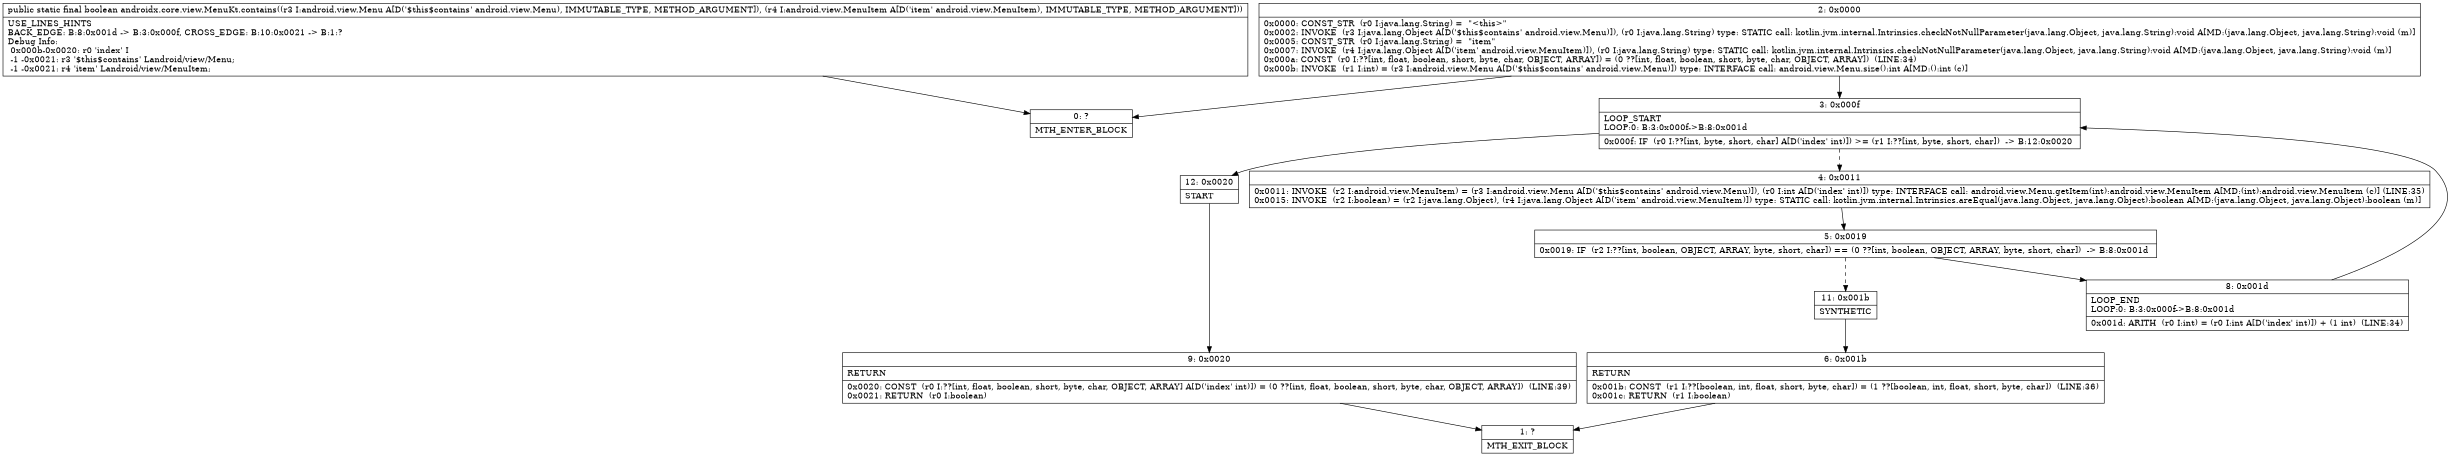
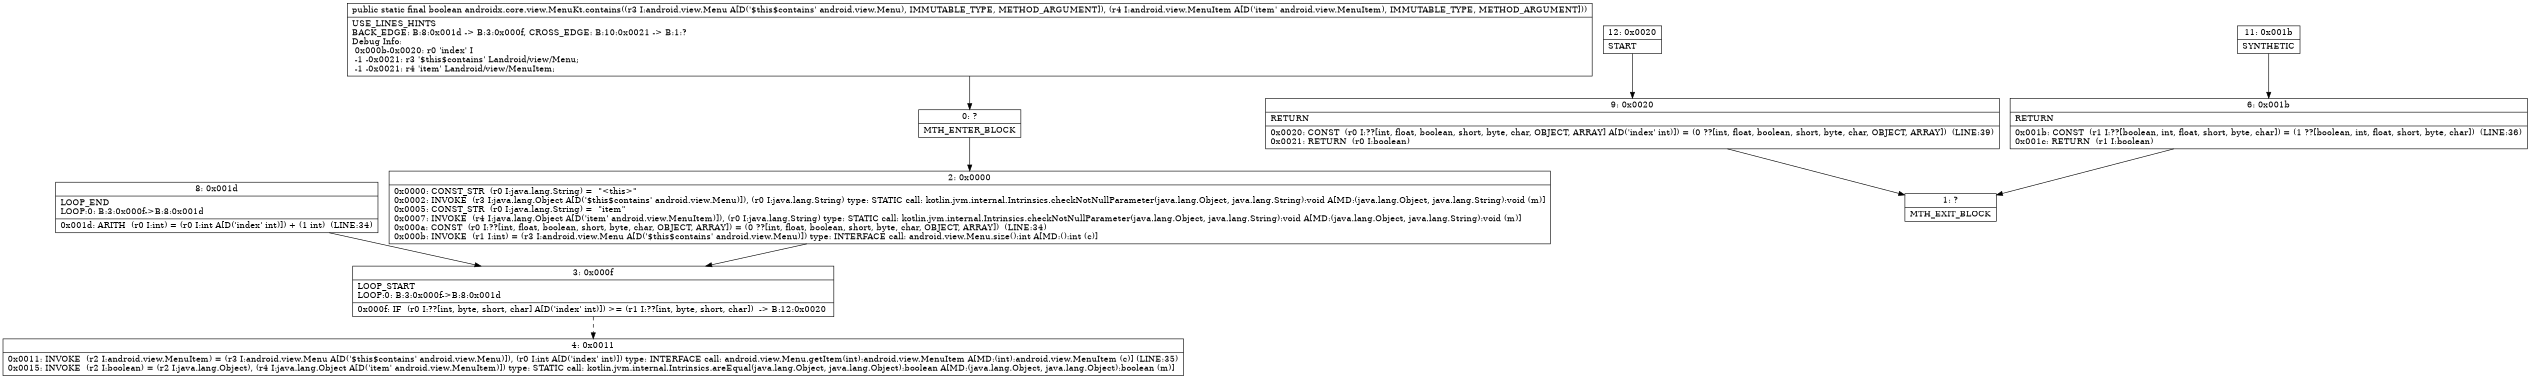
(1325, 96) -> (970, 151)
(1417, 146) -> none
(1846, 244) -> none
